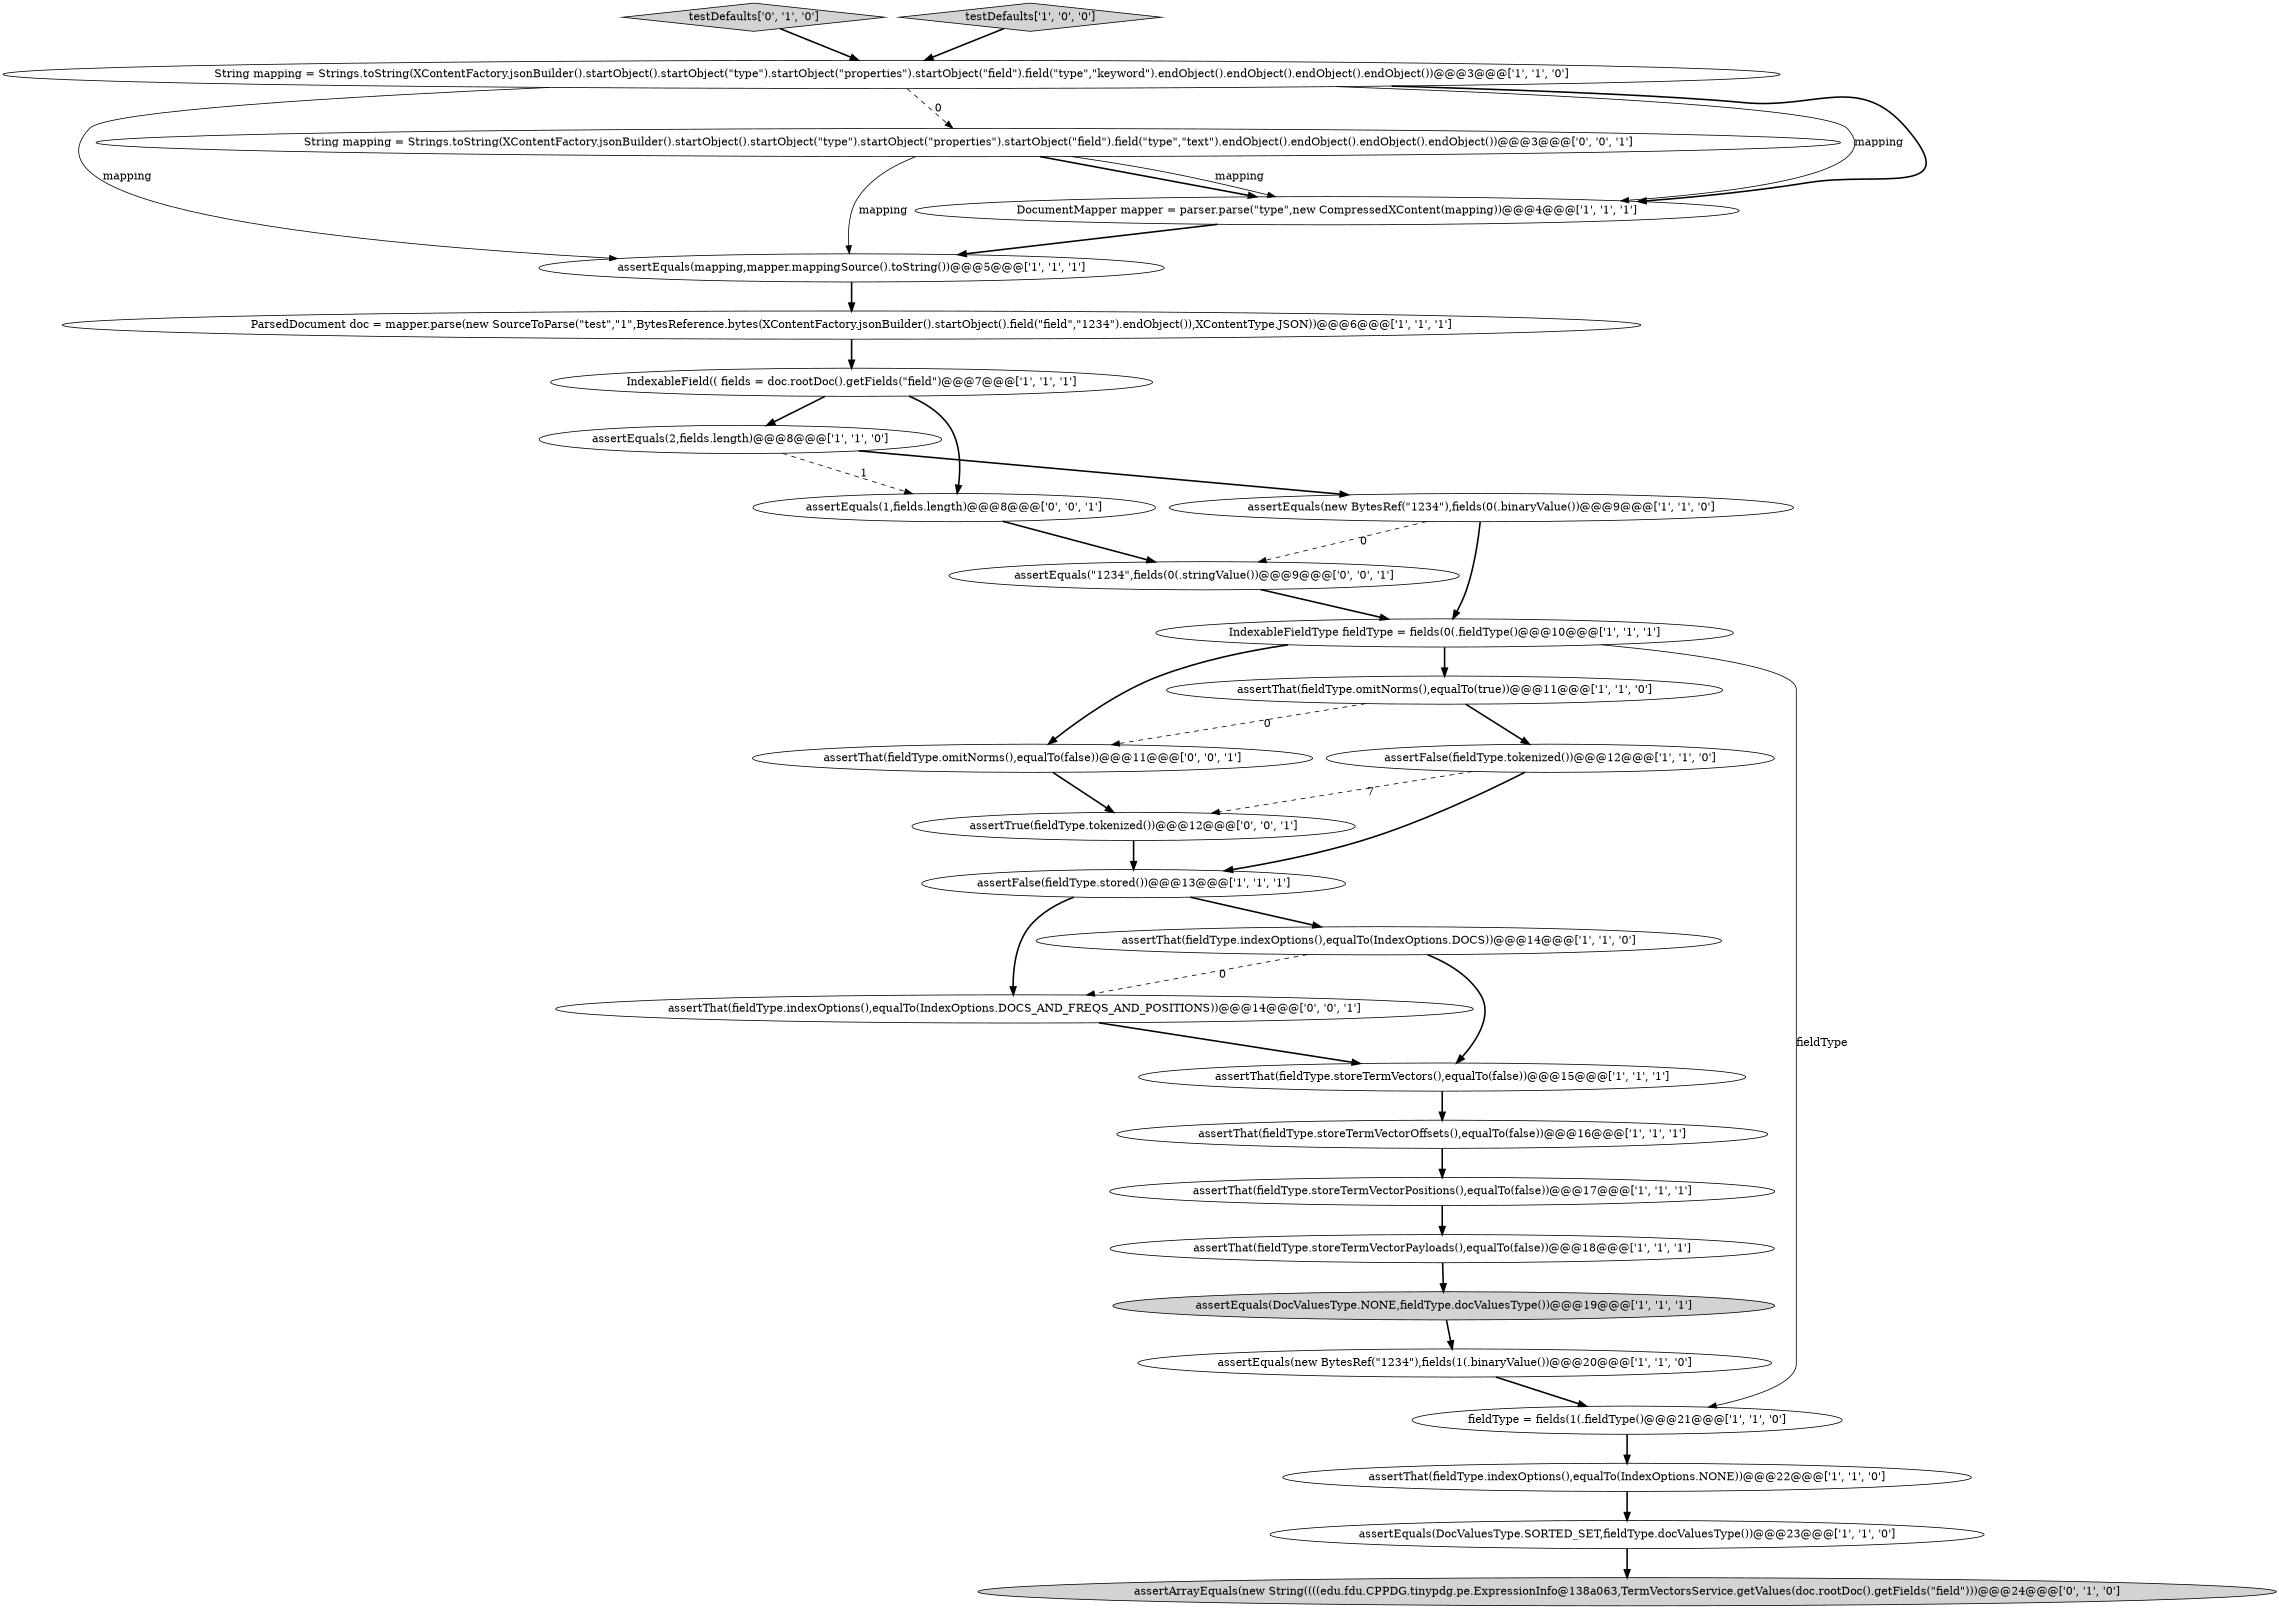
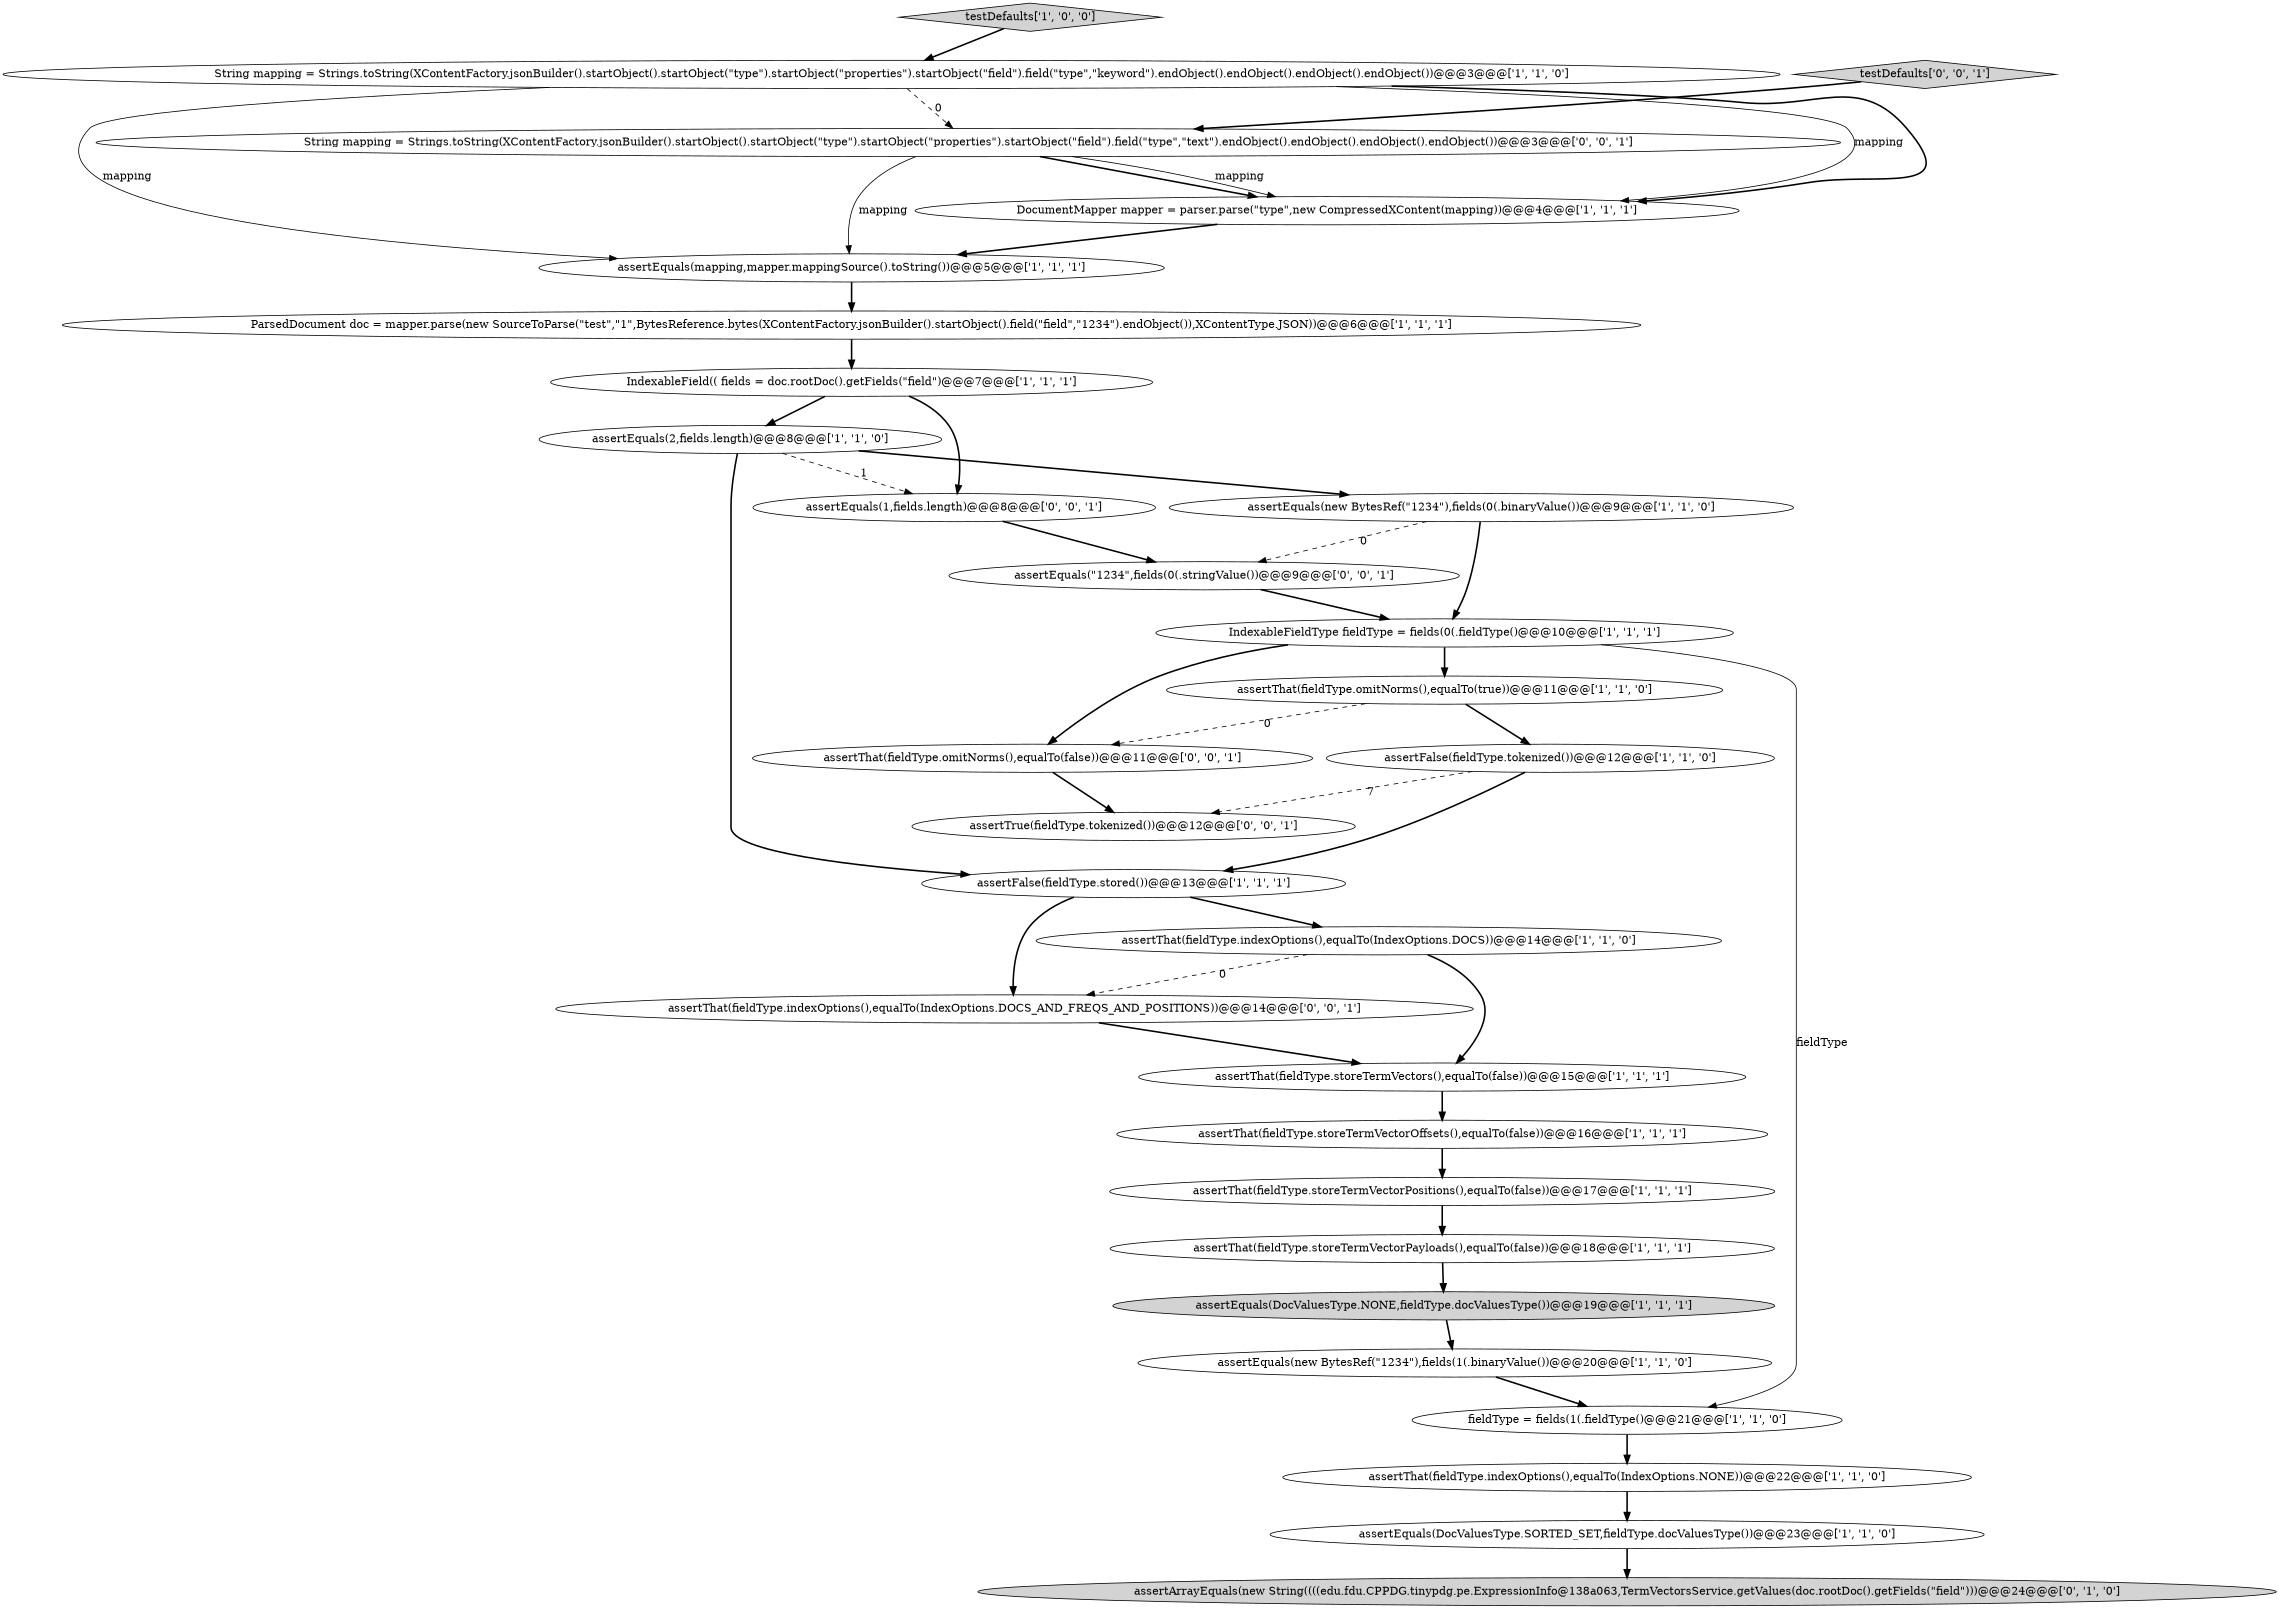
(754, 17) -> none
none -> (1925, 74)
(1134, 851) -> (731, 760)
